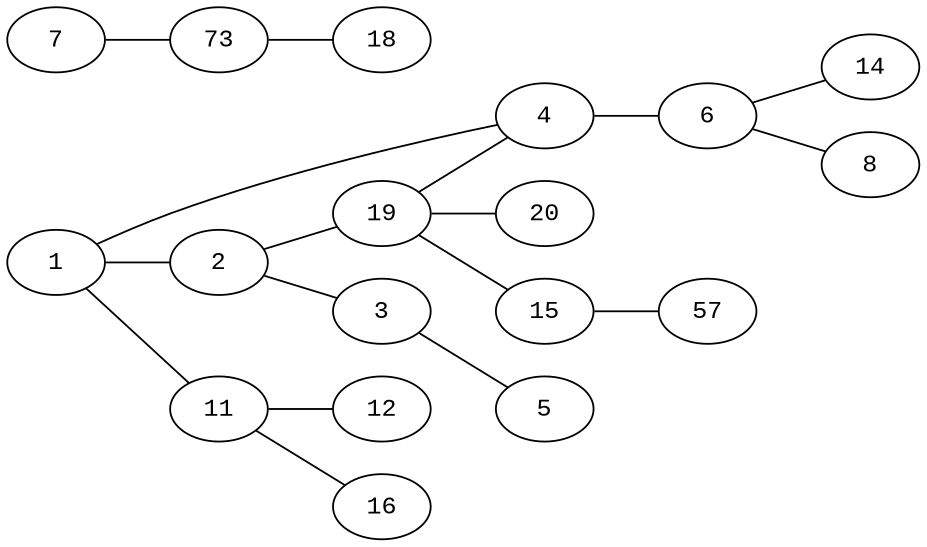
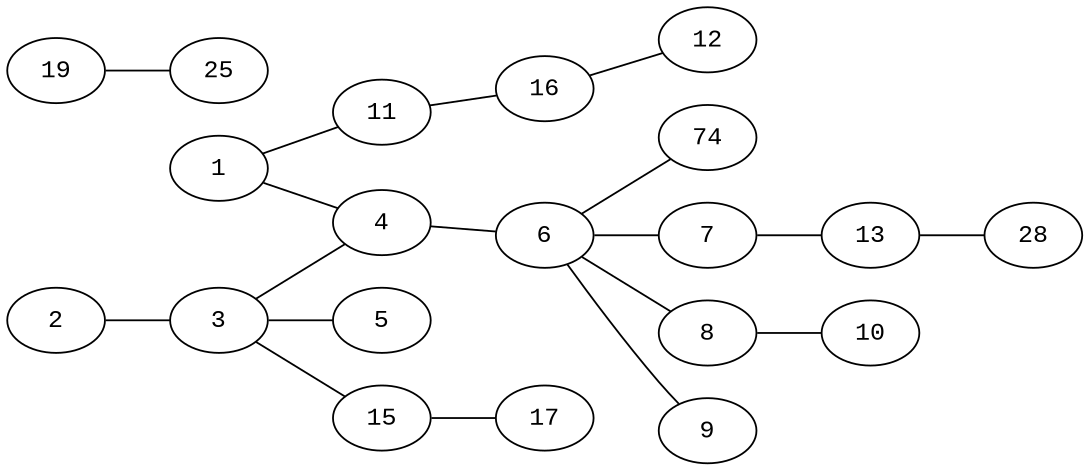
(219, 40) -> (870, 235)
(382, 40) -> (1033, 235)
(870, 67) -> (708, 138)
(463, 165) -> (300, 271)
(545, 214) -> (219, 71)
none -> (626, 235)
(301, 238) -> none
(138, 262) -> none
(463, 262) -> (300, 369)
(708, 311) -> (545, 418)
none -> (870, 333)
(301, 409) -> (626, 64)
none -> (708, 431)
